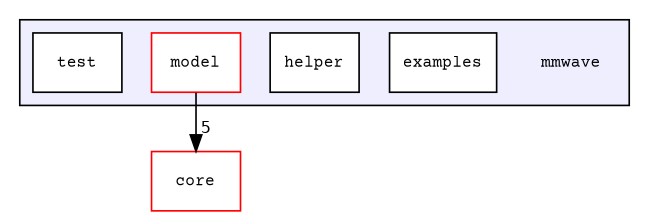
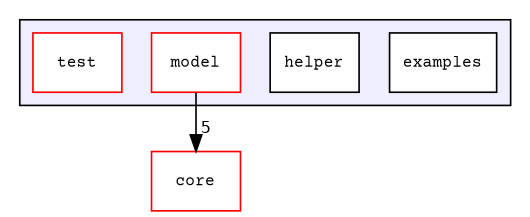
(77, 63) -> (77, 63)
(572, 63) -> none
